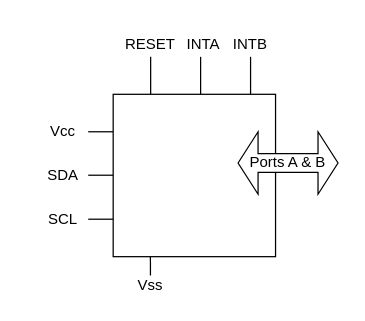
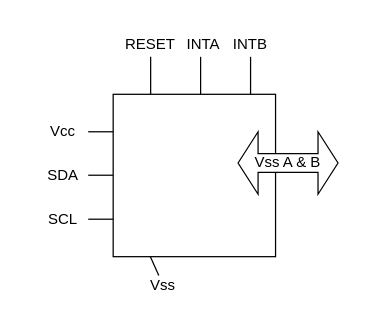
(288, 163) -> (288, 163)
(150, 285) -> (163, 285)
